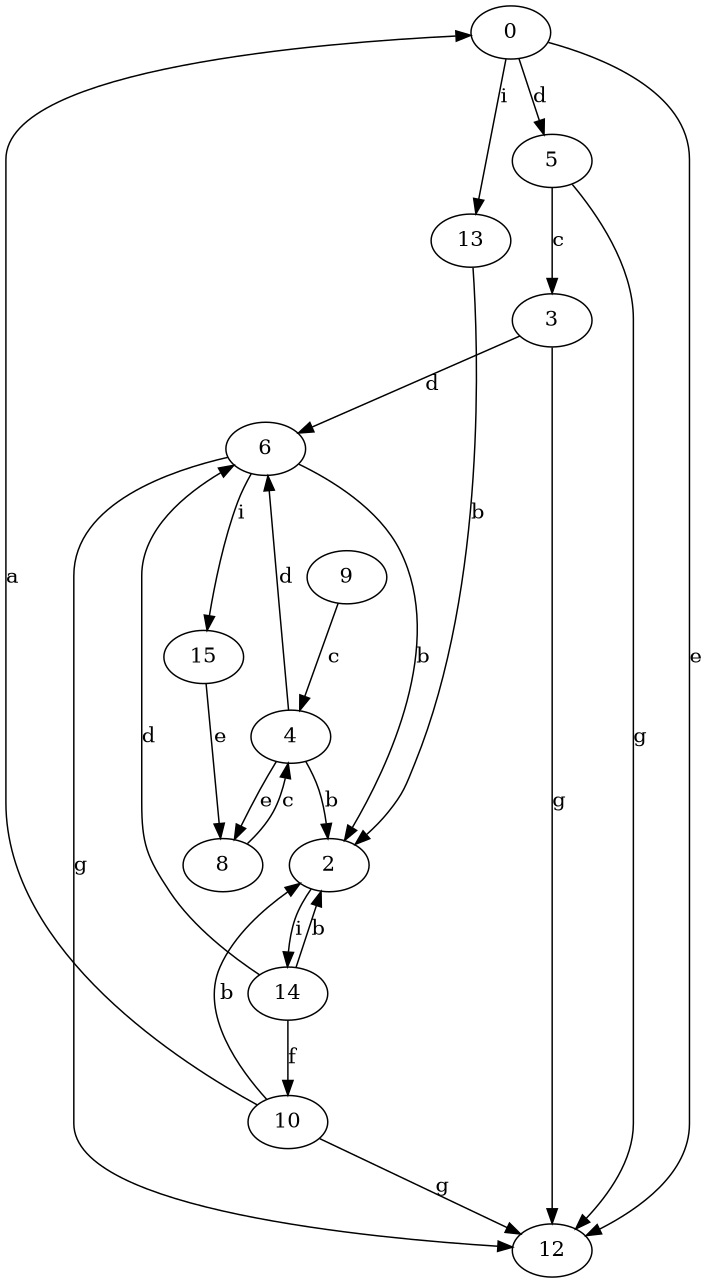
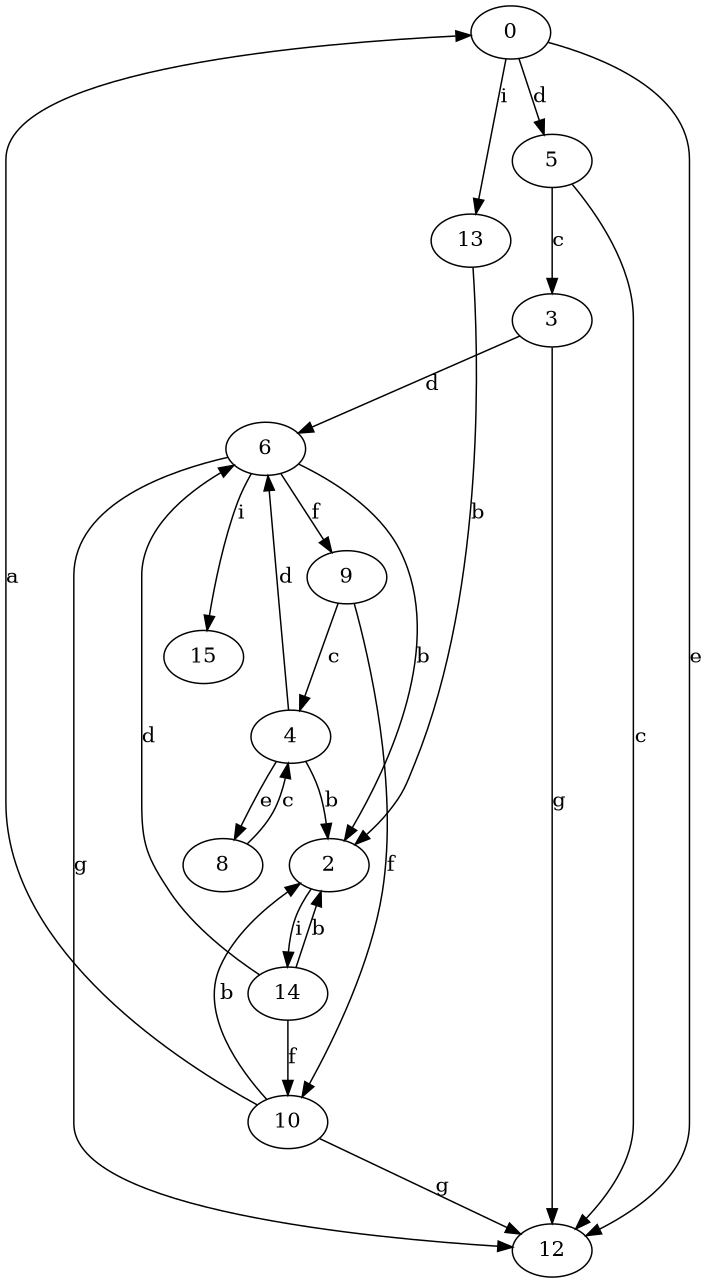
none -> (302, 507)
(641, 737) -> (641, 737)
(213, 754) -> none
none -> (387, 849)
